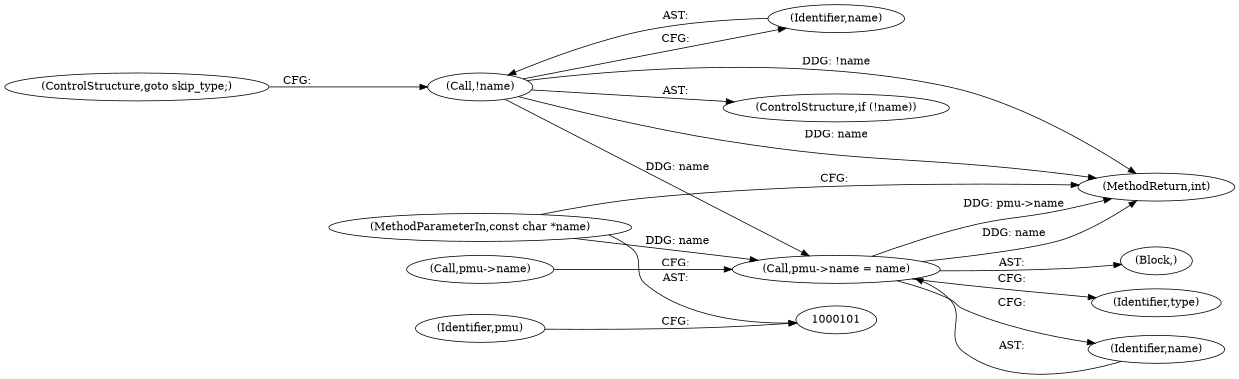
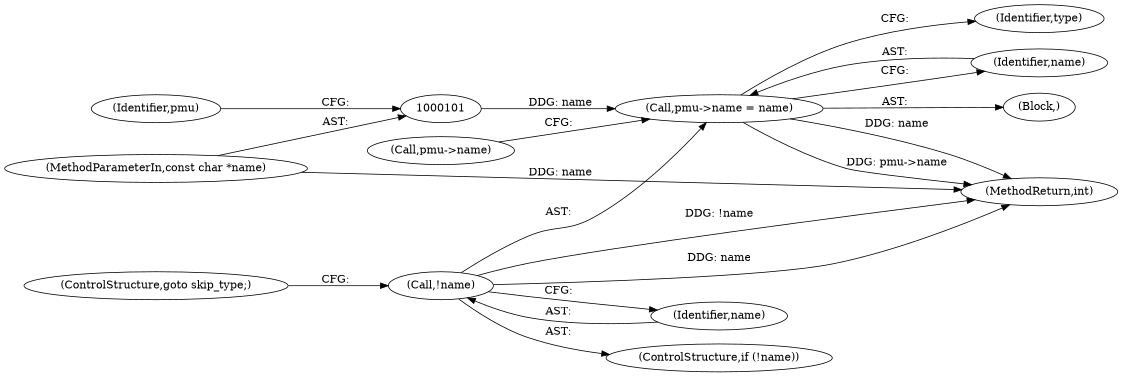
(677, 167) -> (560, 212)
(836, 179) -> (560, 173)
(662, 249) -> (544, 109)
